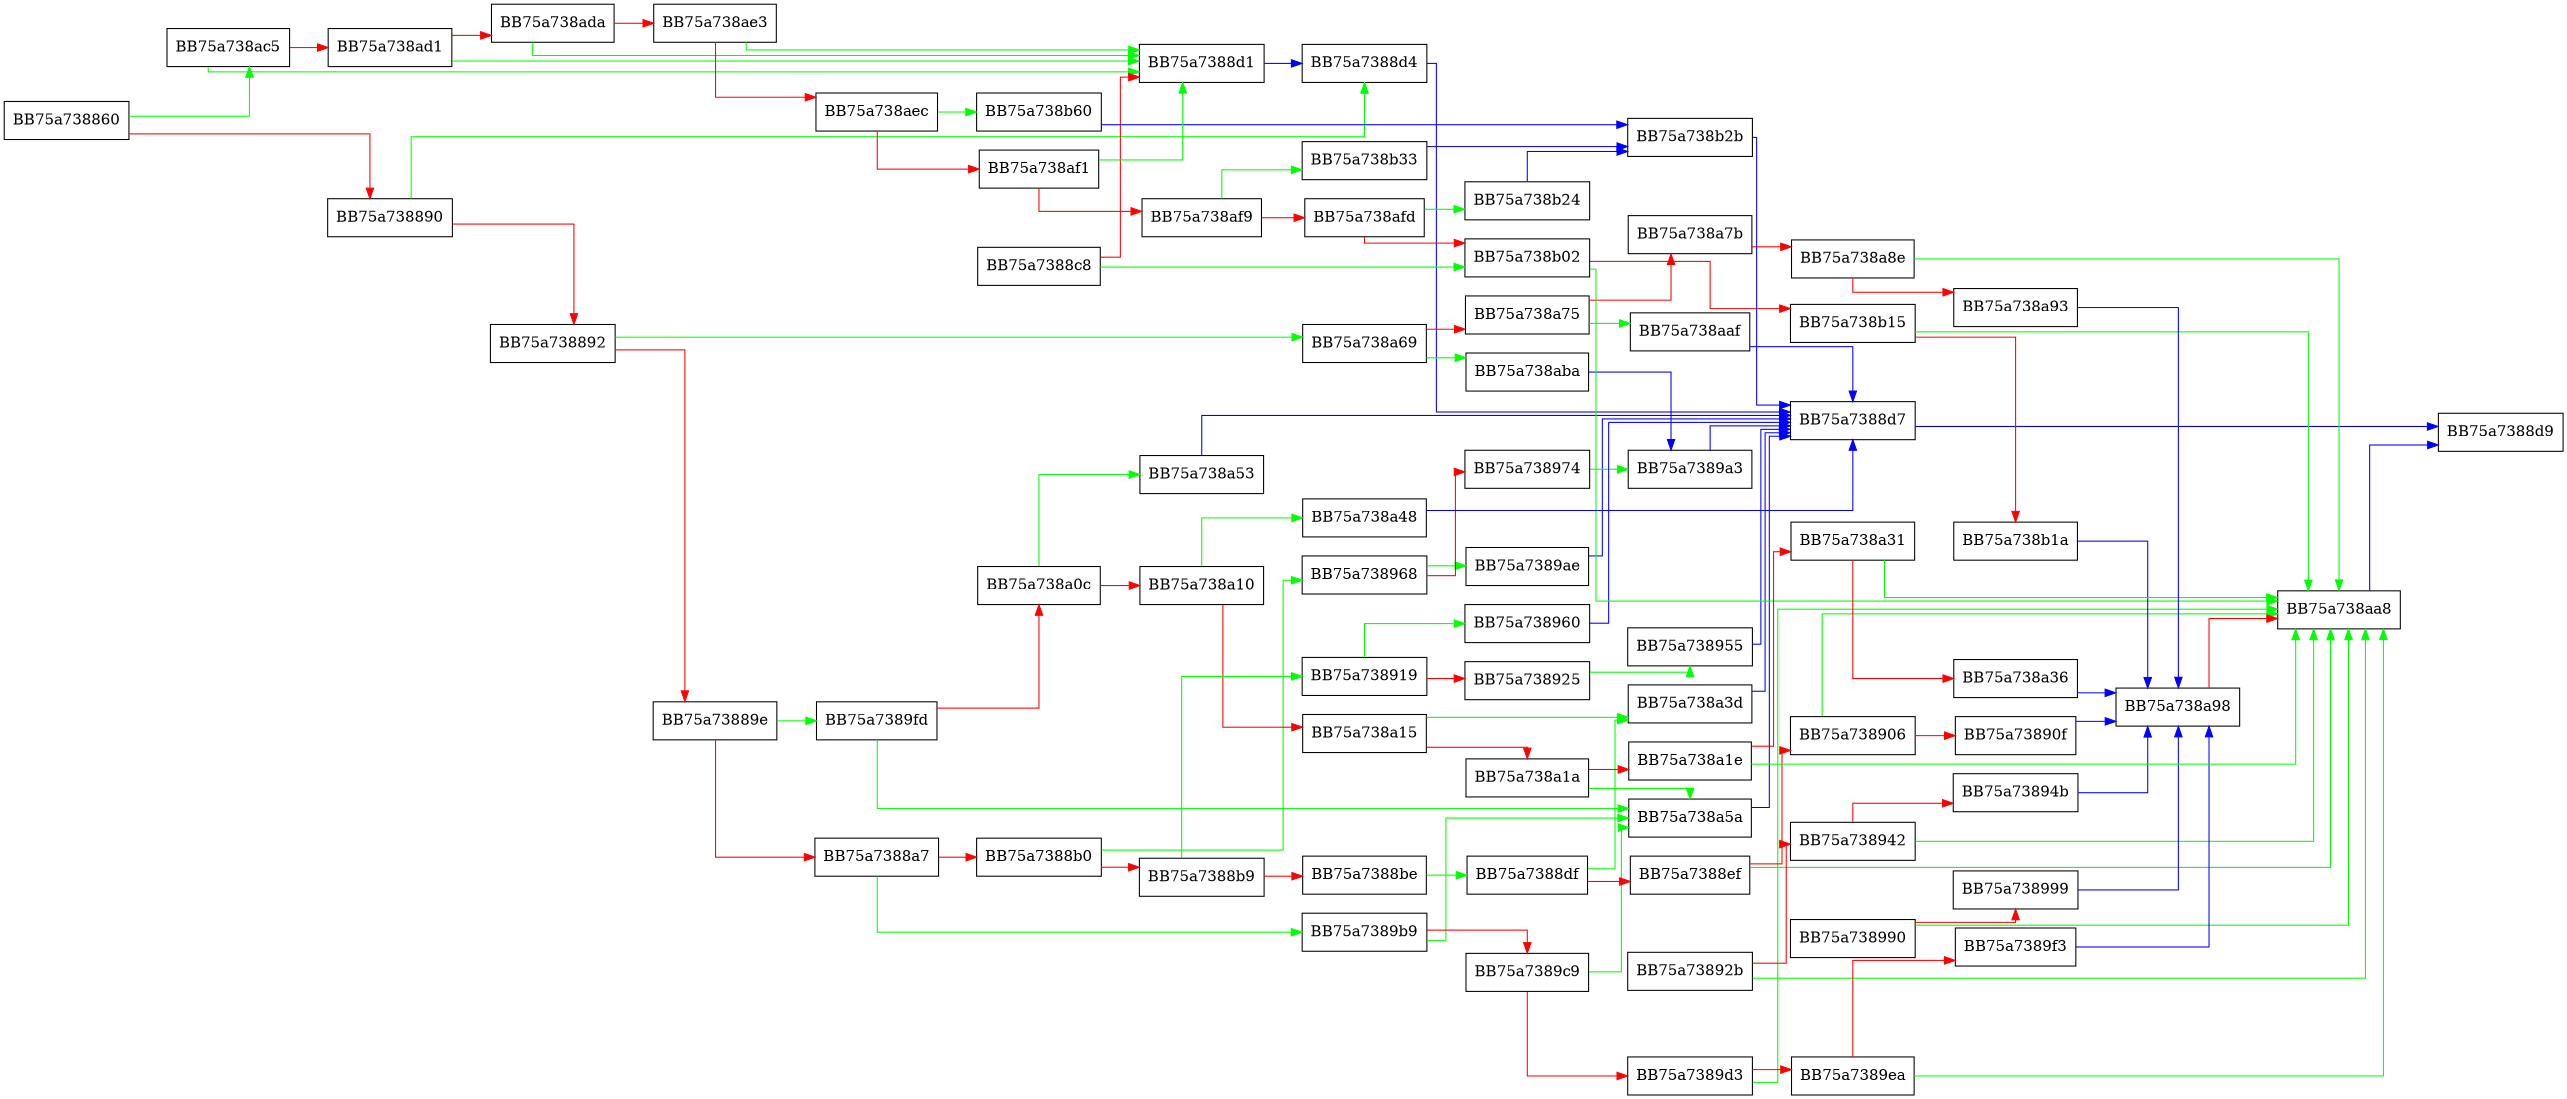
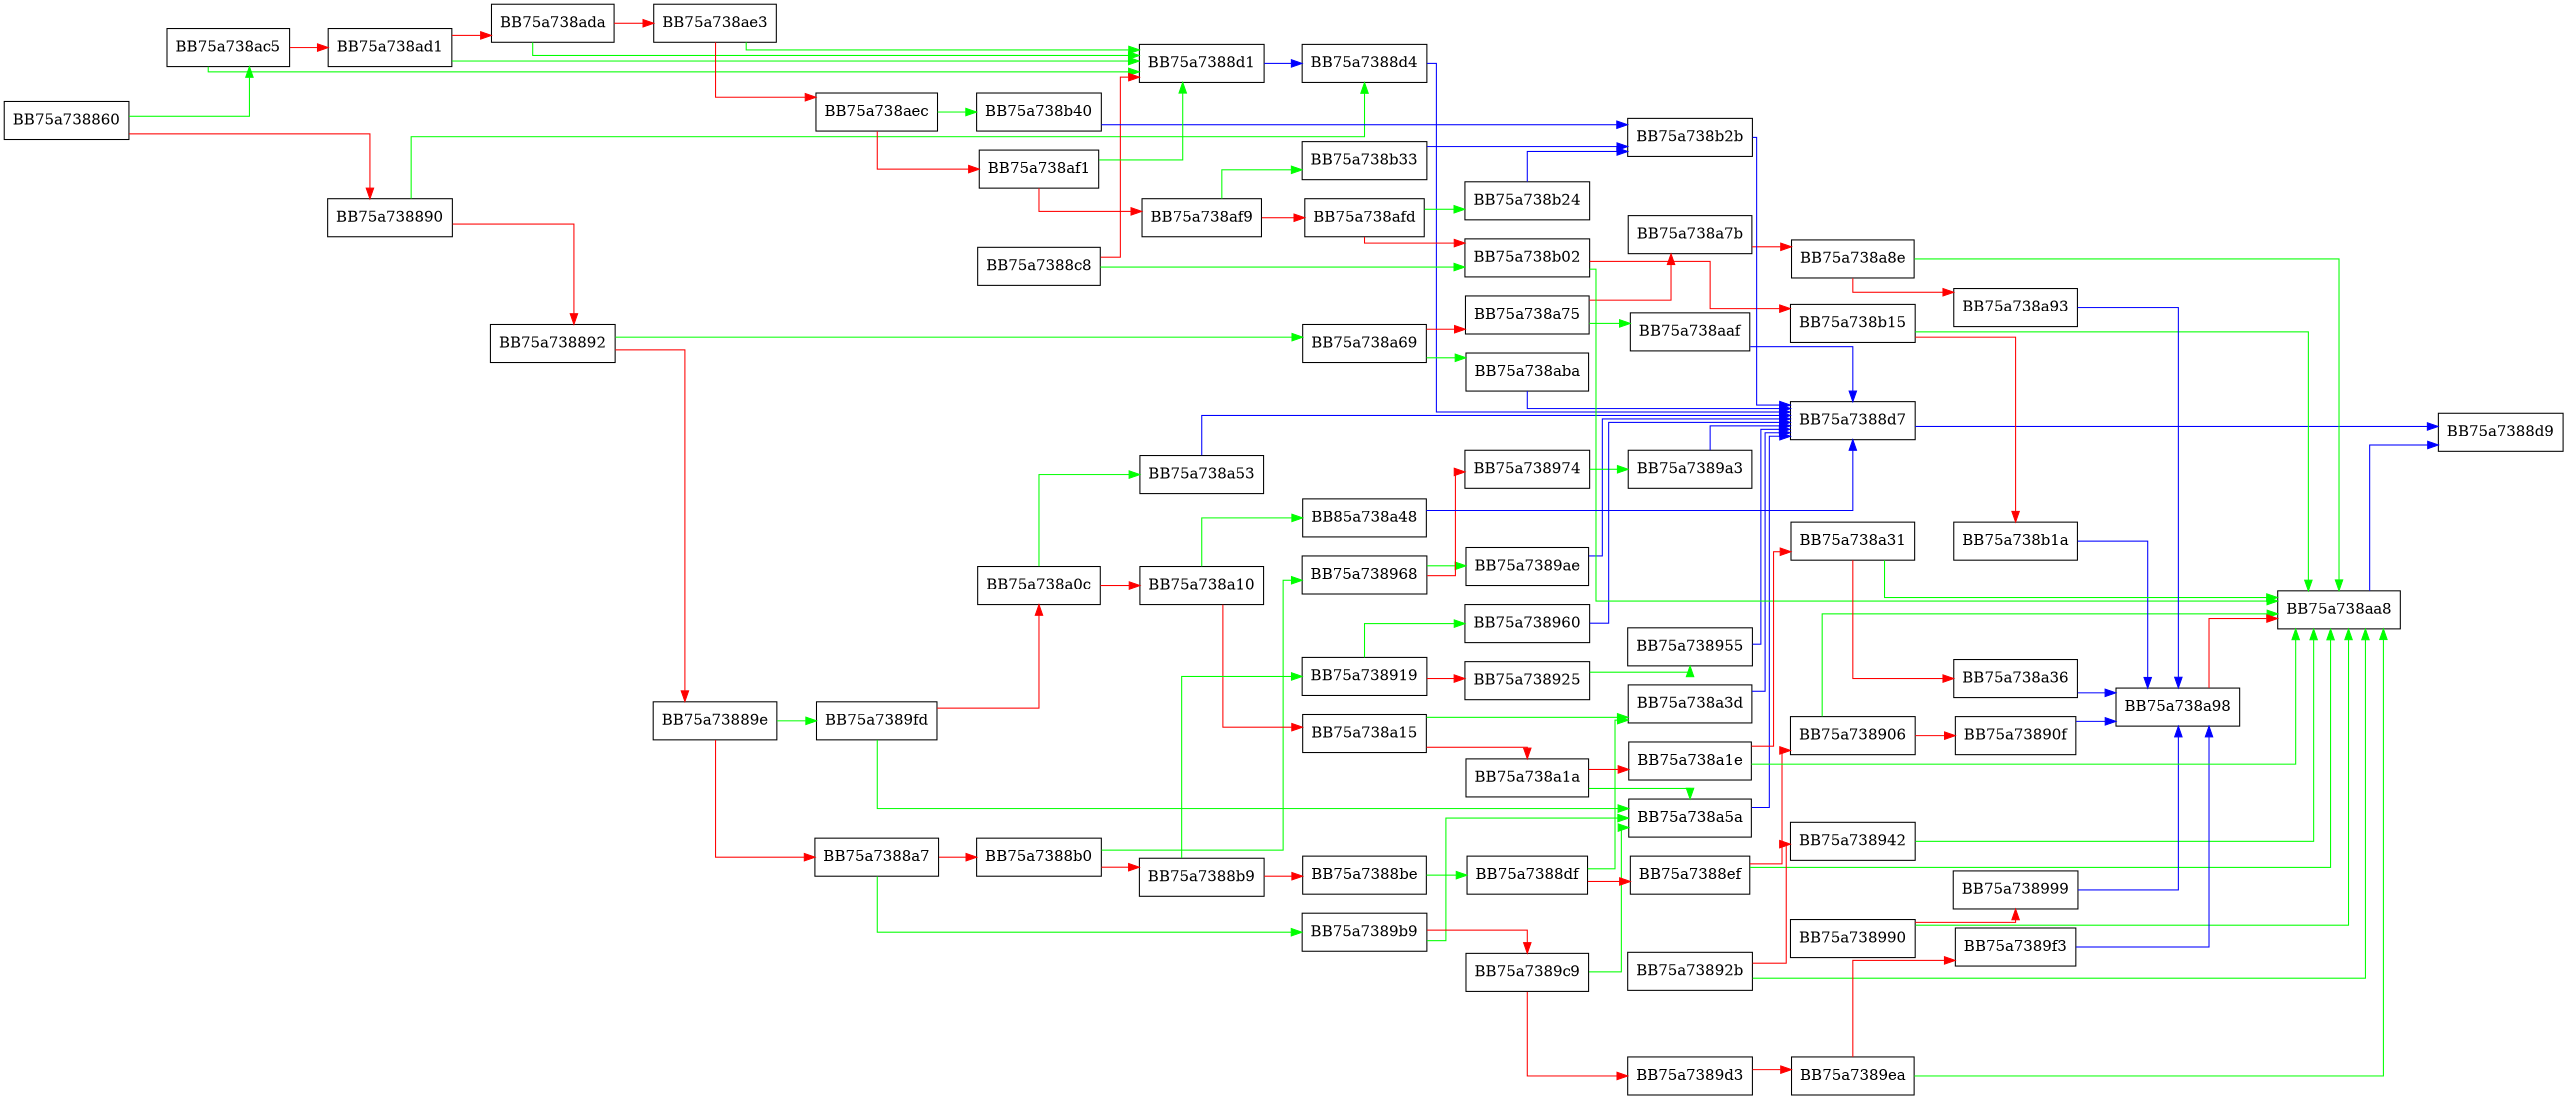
(1039, 112) -> (1039, 112)
(1664, 372) -> (1645, 409)
(1365, 518) -> (1365, 518)
(1798, 609) -> none
(2016, 793) -> none
